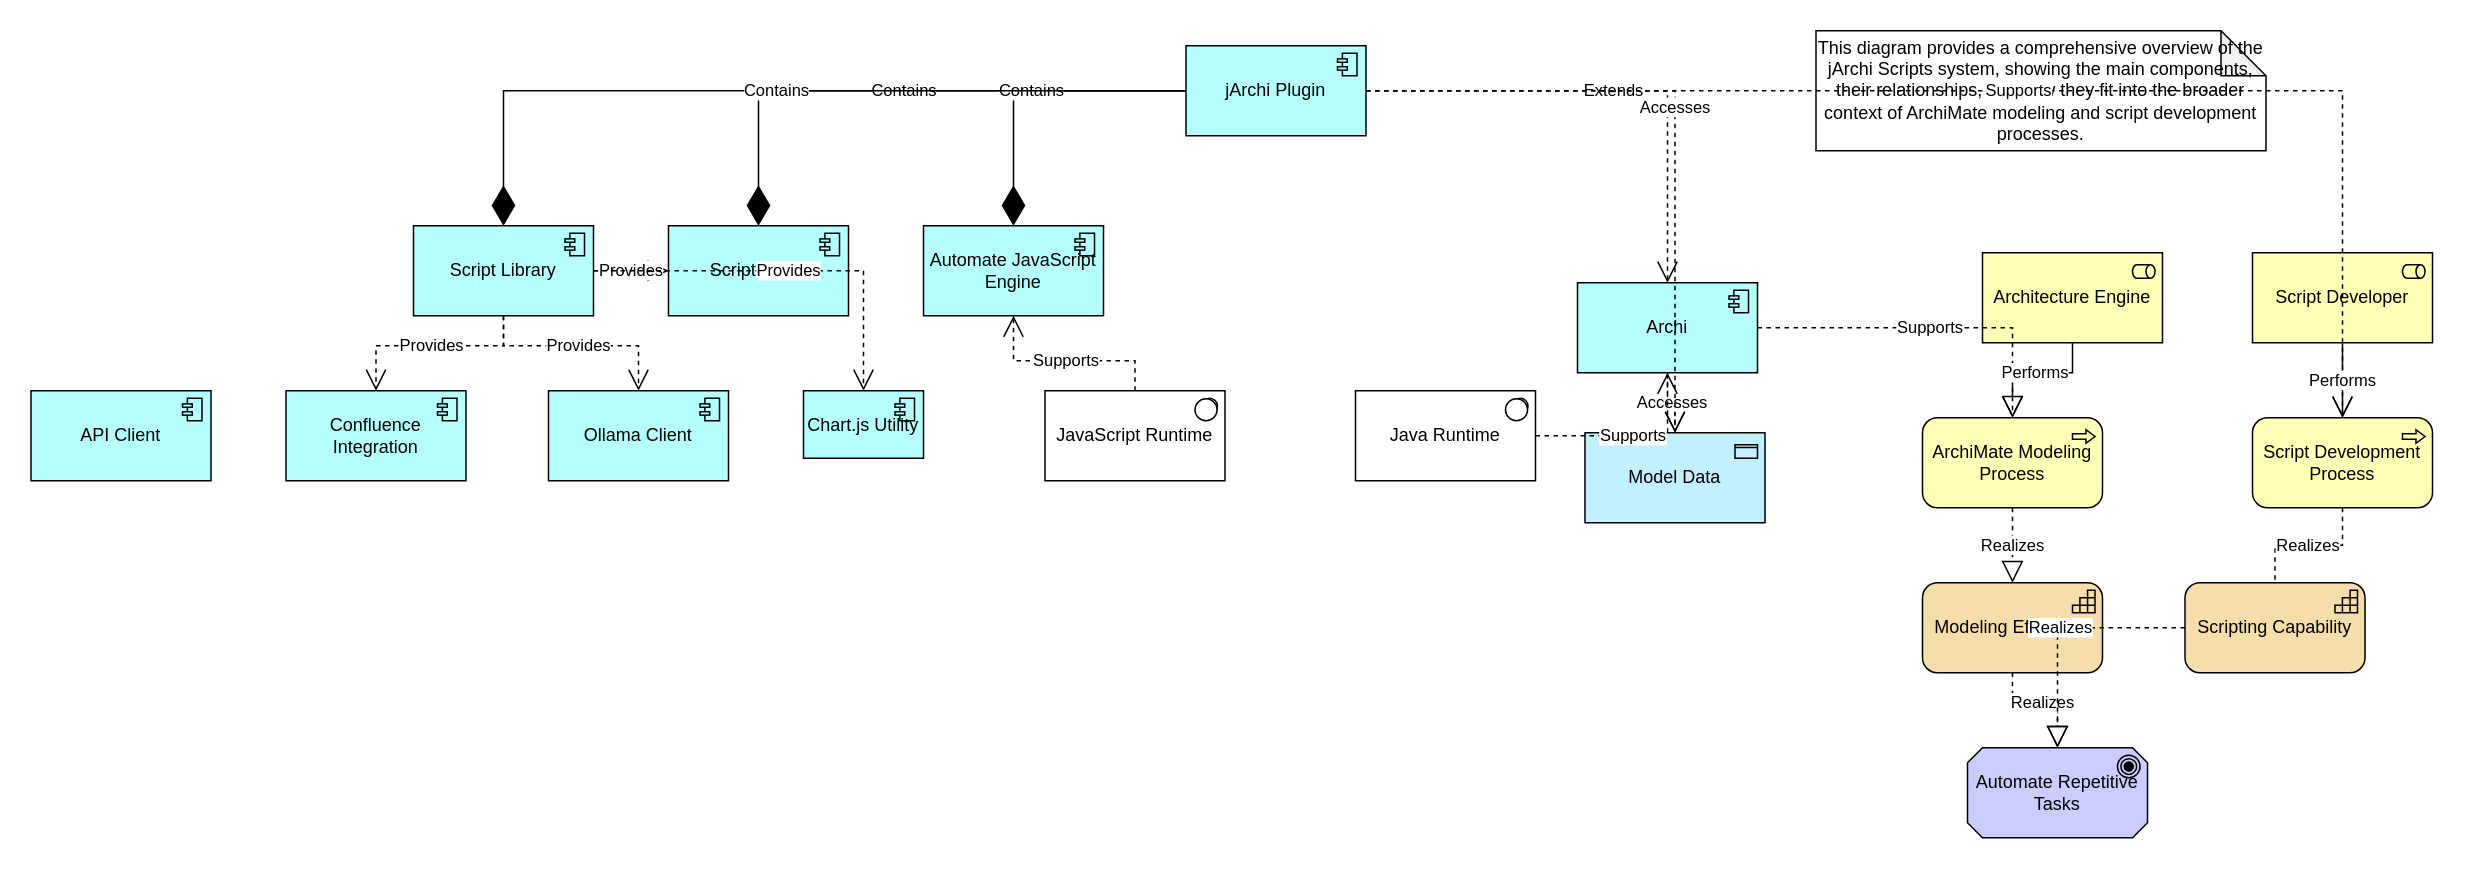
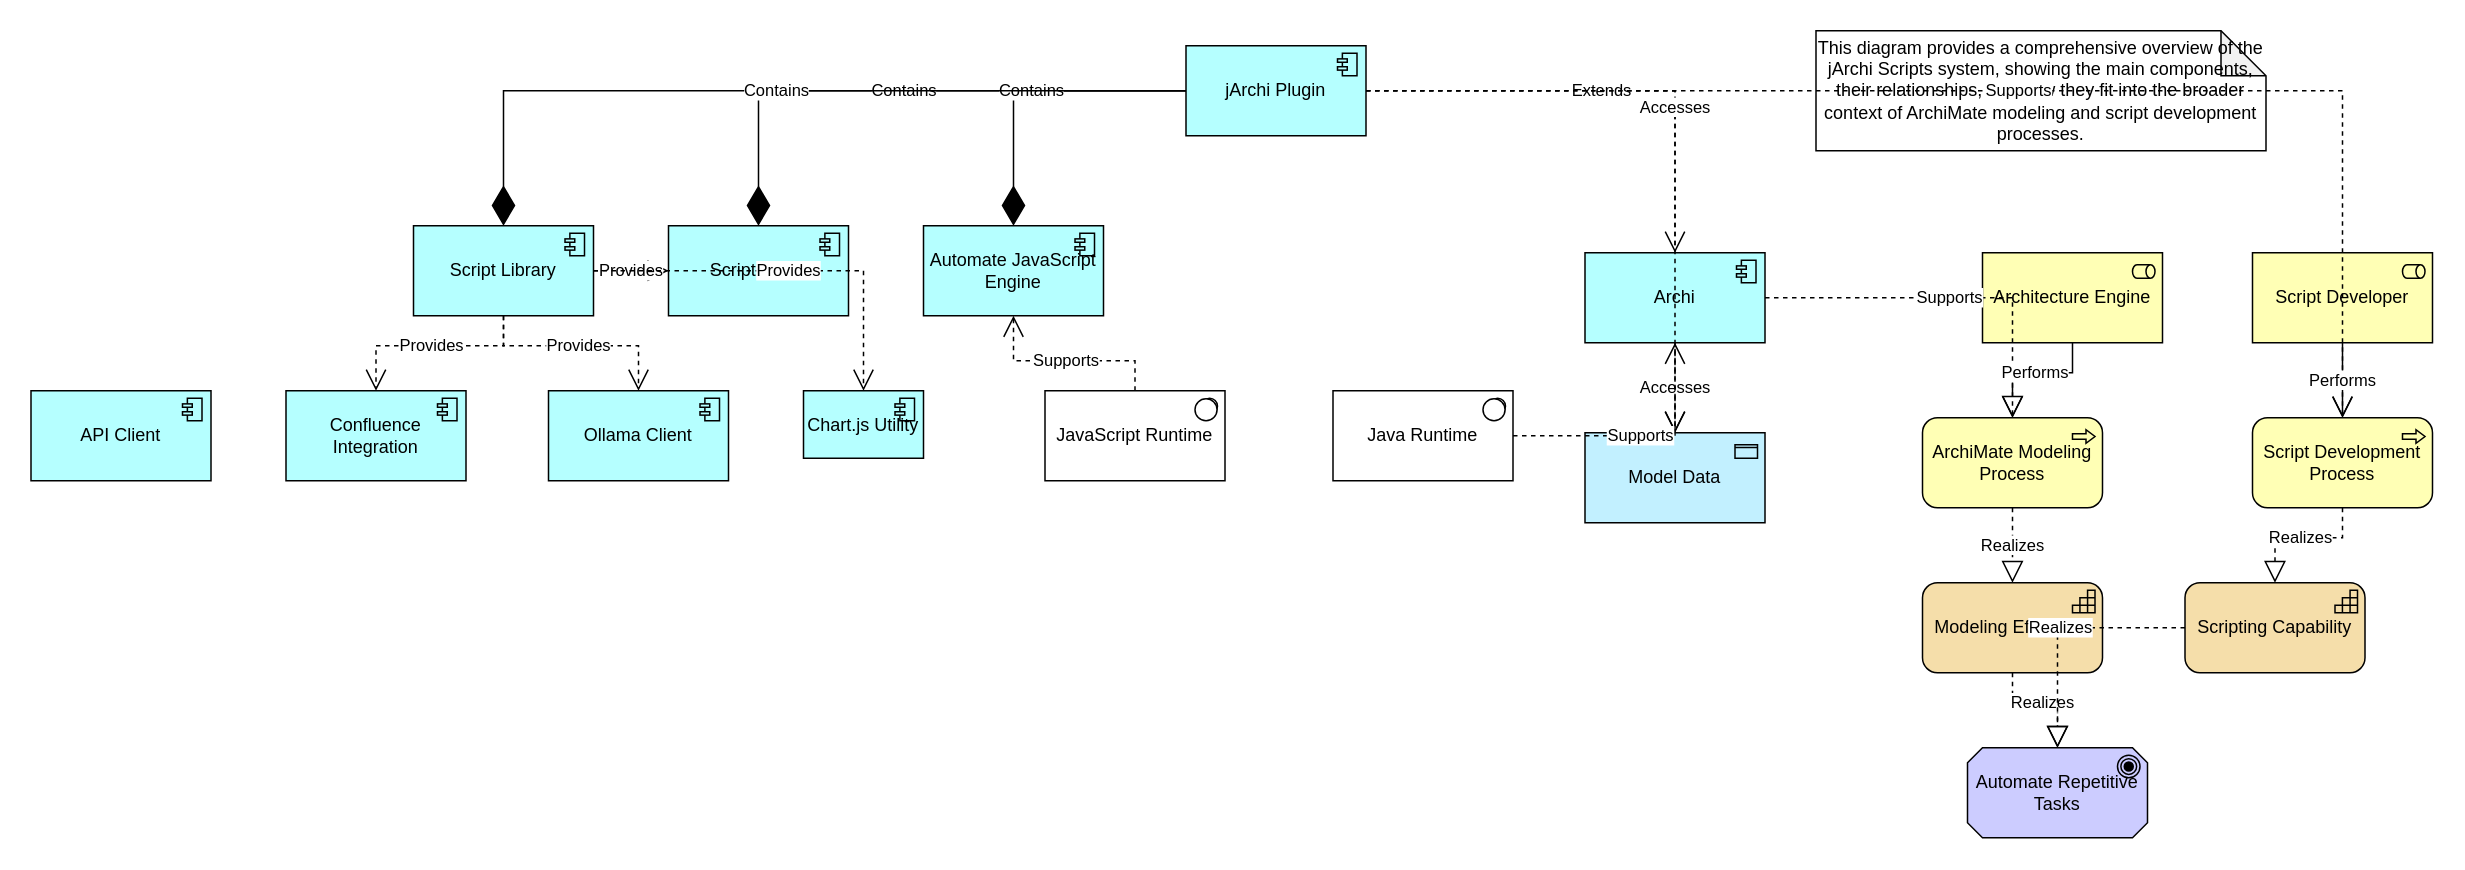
(1667, 328) -> (1675, 298)
(1445, 436) -> (1423, 436)
(2275, 571) -> (2275, 561)
